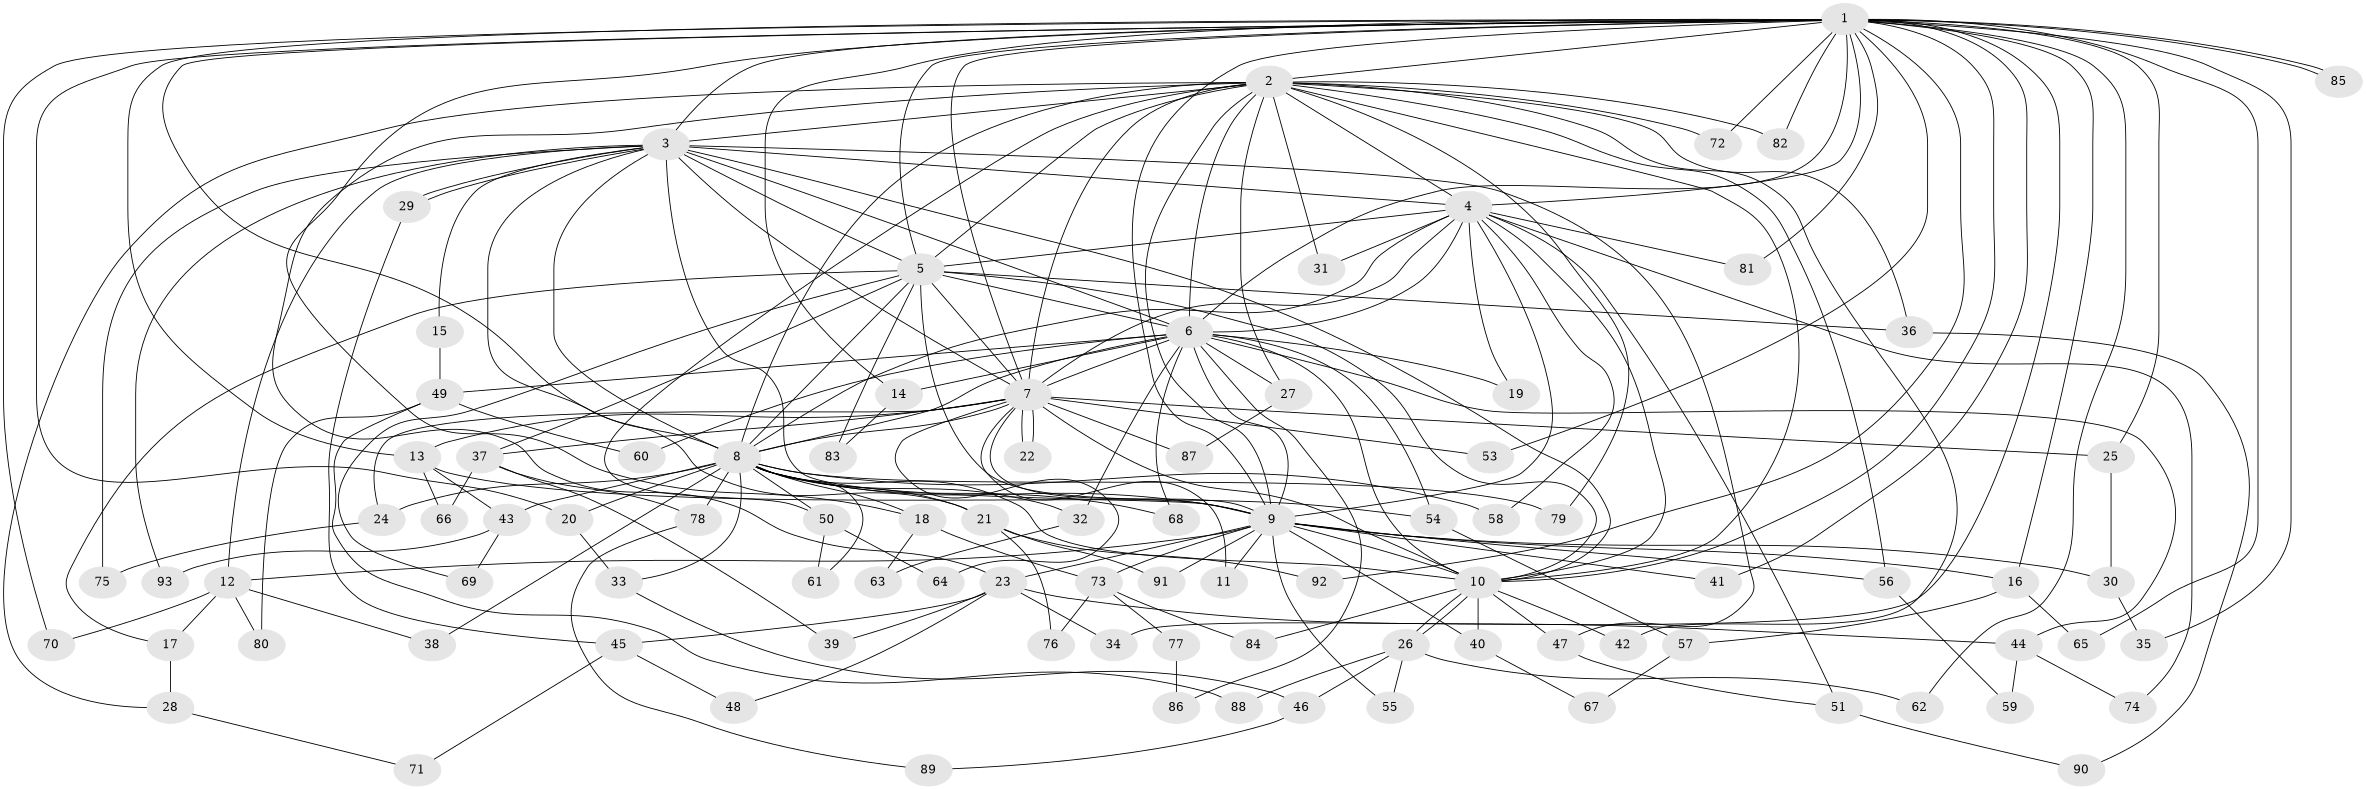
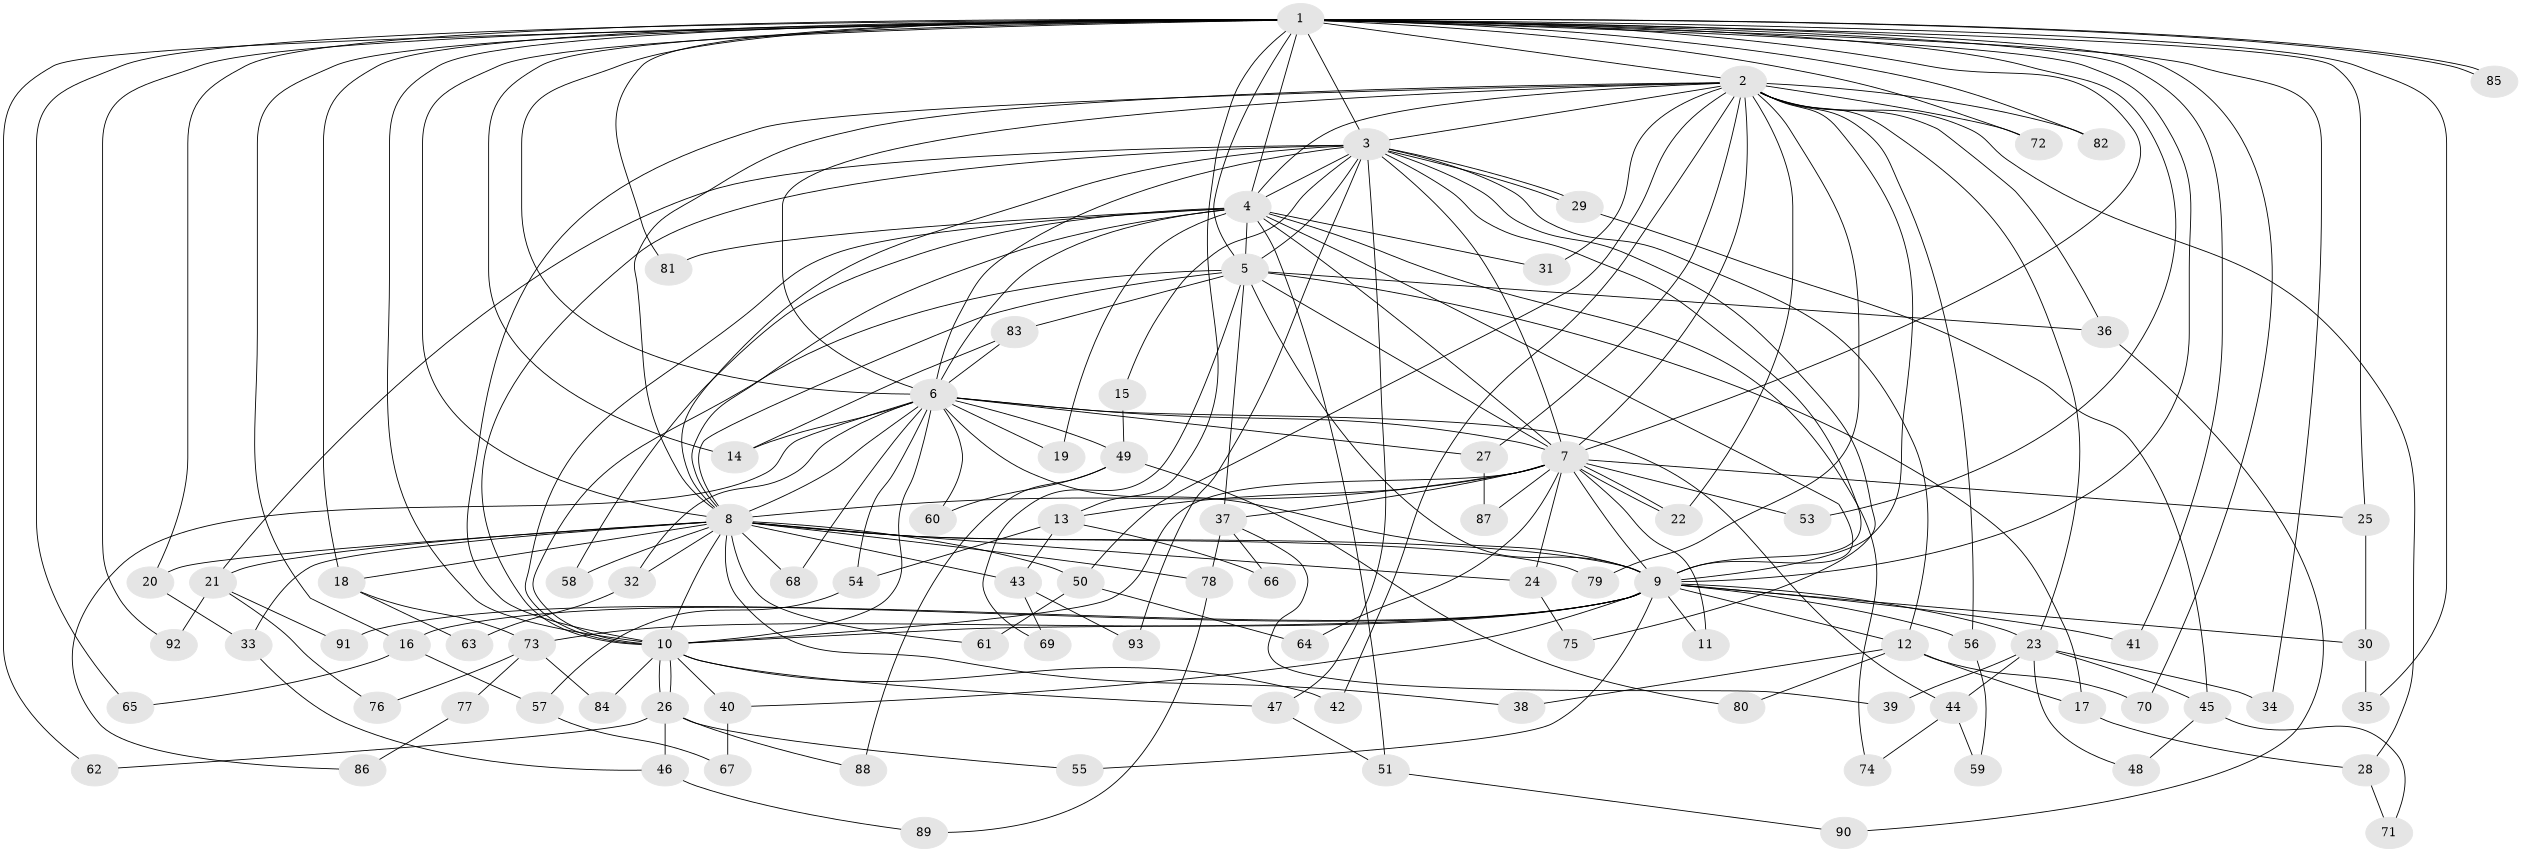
(1077, 143) -> (1790, 299)
(1055, 301) -> (974, 363)
